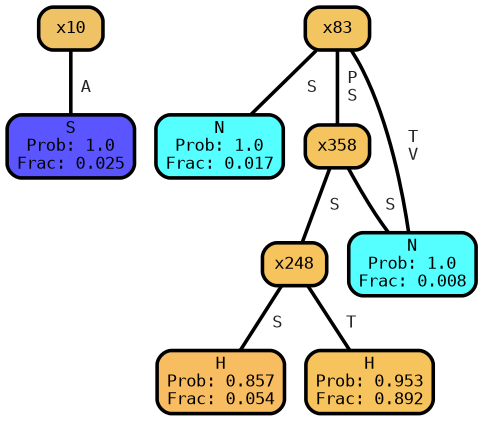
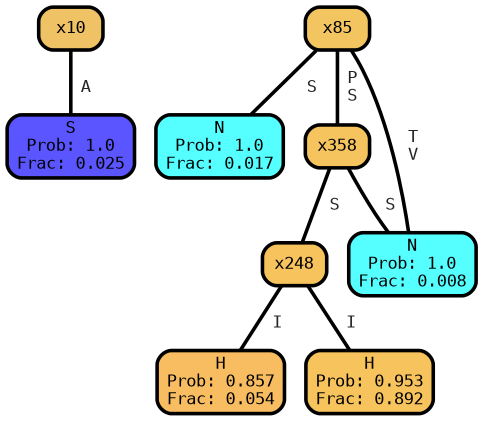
(337, 29) -> (337, 29)
(273, 323) -> (273, 323)
(346, 323) -> (346, 323)
